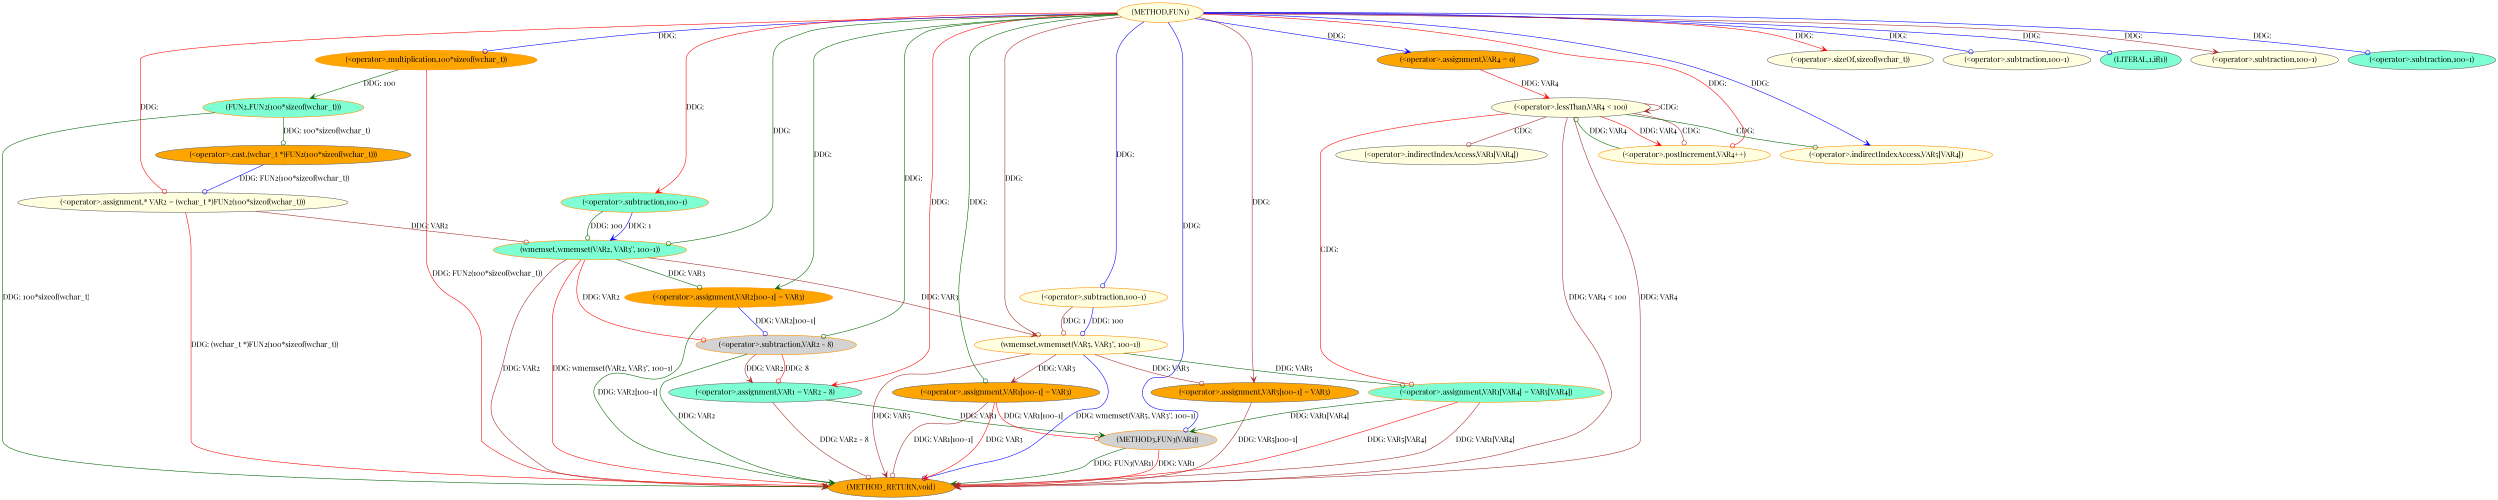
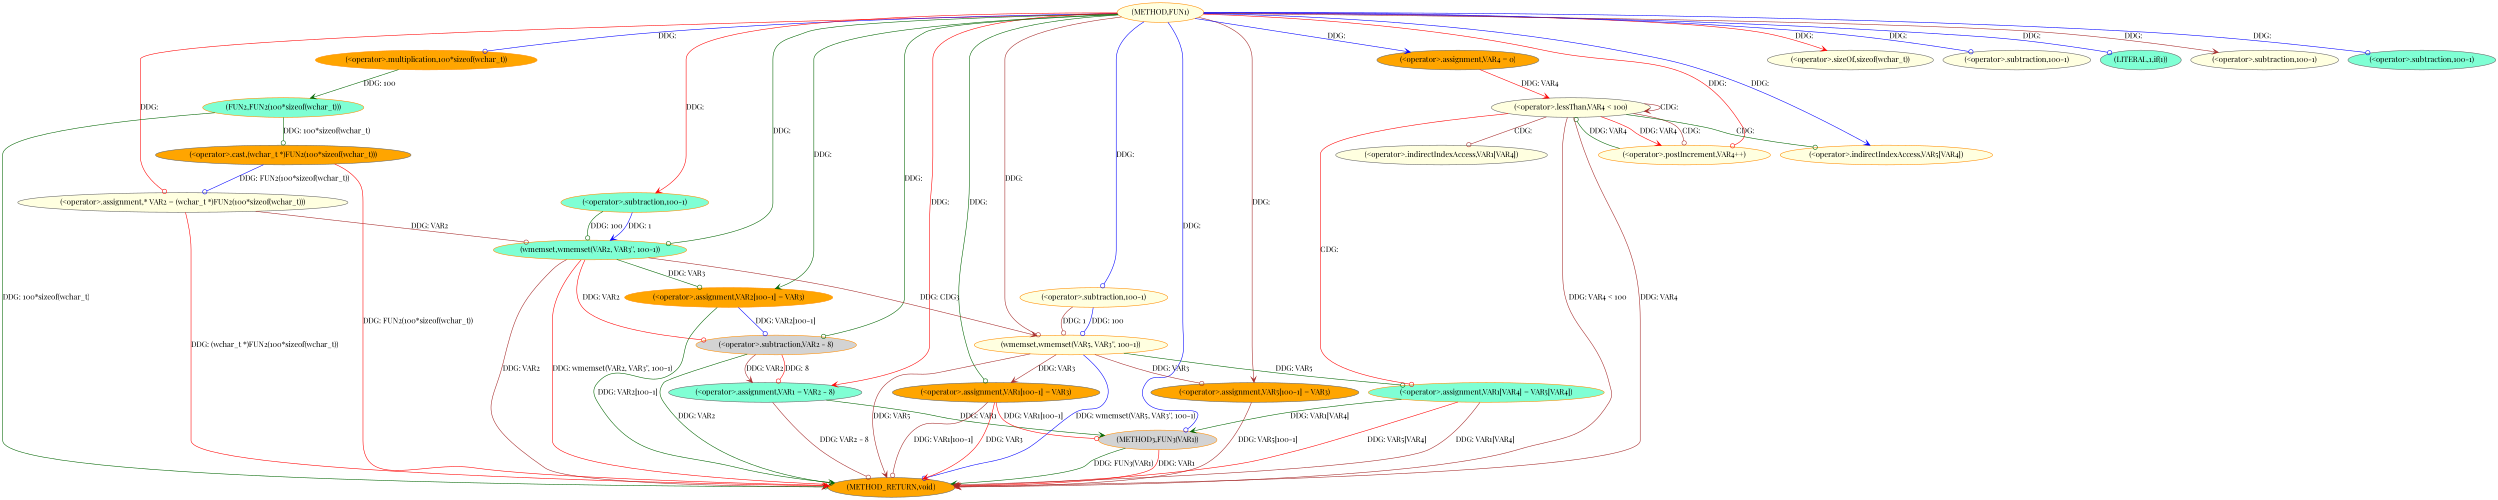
(940, 297) -> (940, 297)
(481, 419) -> (440, 467)
